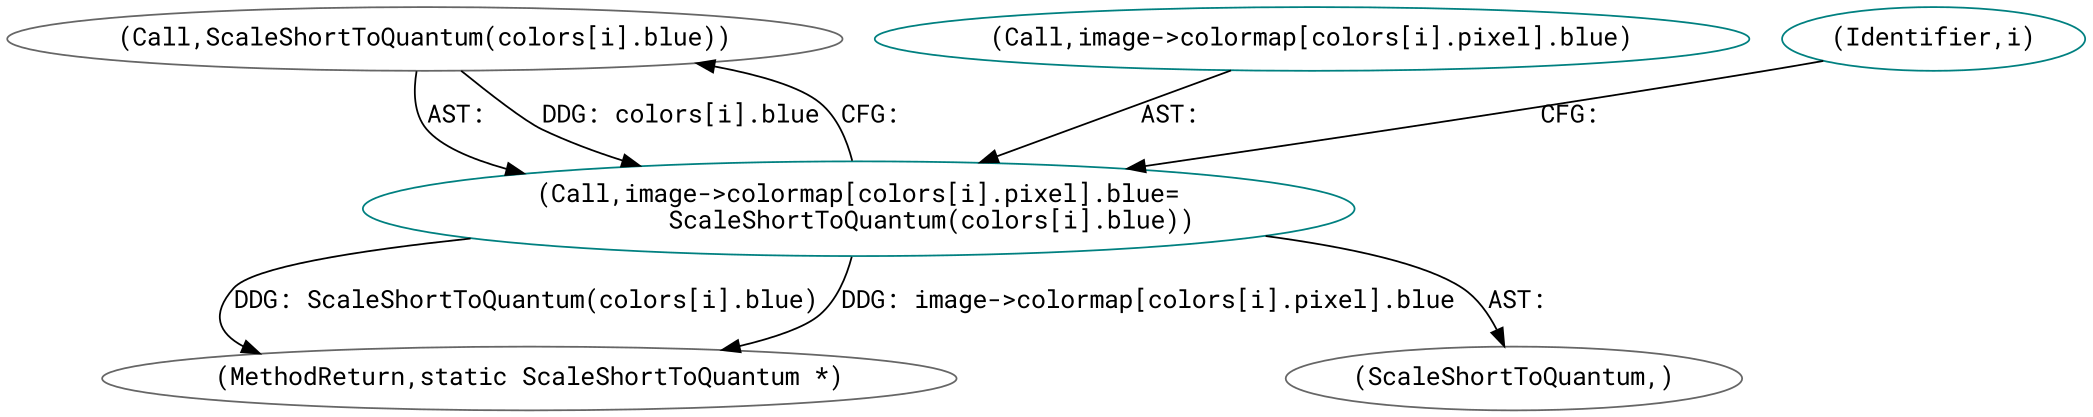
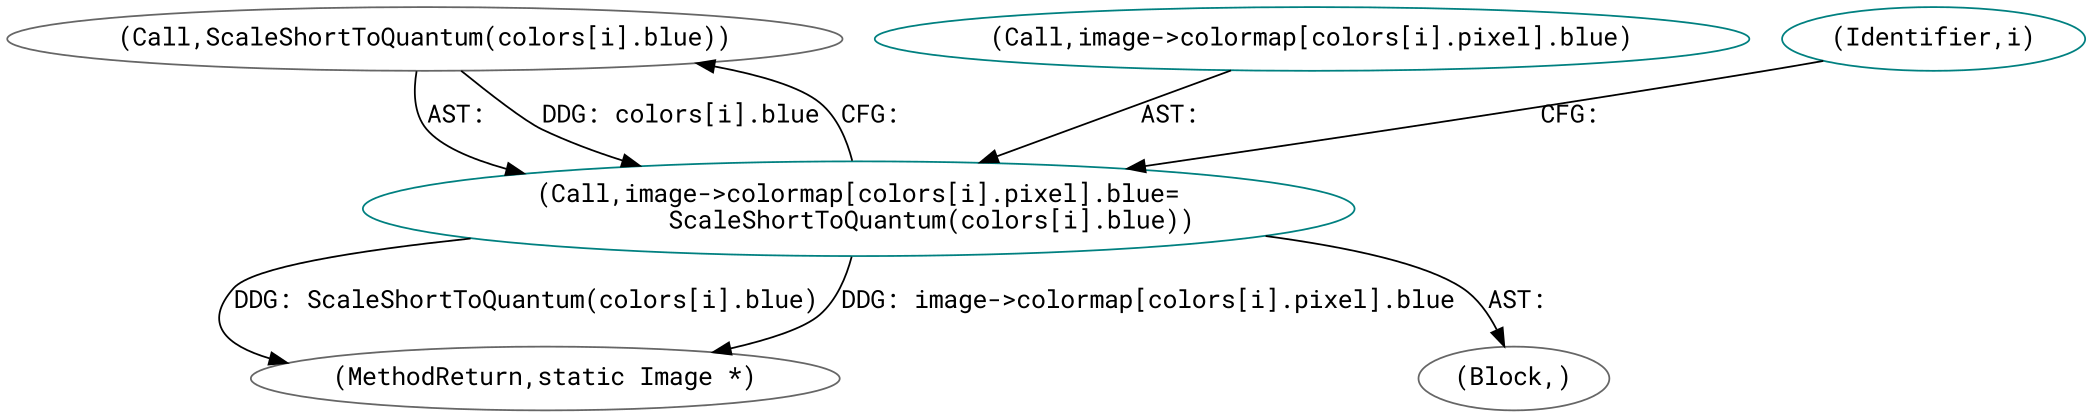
(529, 378) -> (545, 378)
(1514, 378) -> (1514, 378)
